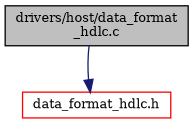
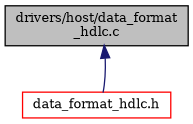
(88, 63) -> (105, 76)
